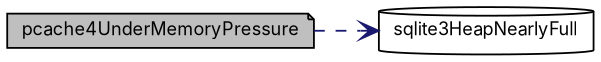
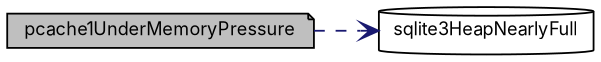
(161, 31) -> (161, 31)
